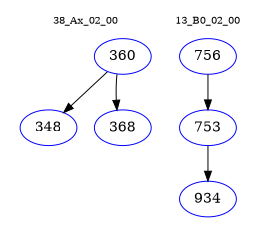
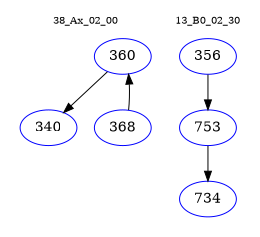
(208, 21) -> (208, 21)
(208, 56) -> (208, 56)
(116, 87) -> (129, 97)
(49, 128) -> (49, 128)
(208, 199) -> (208, 199)
